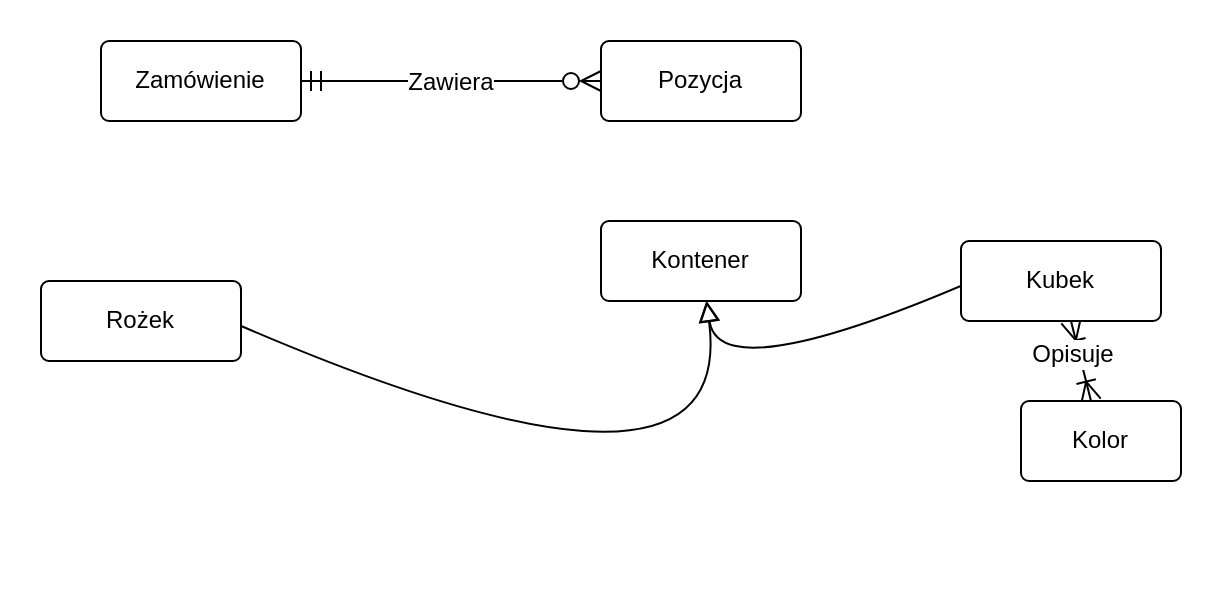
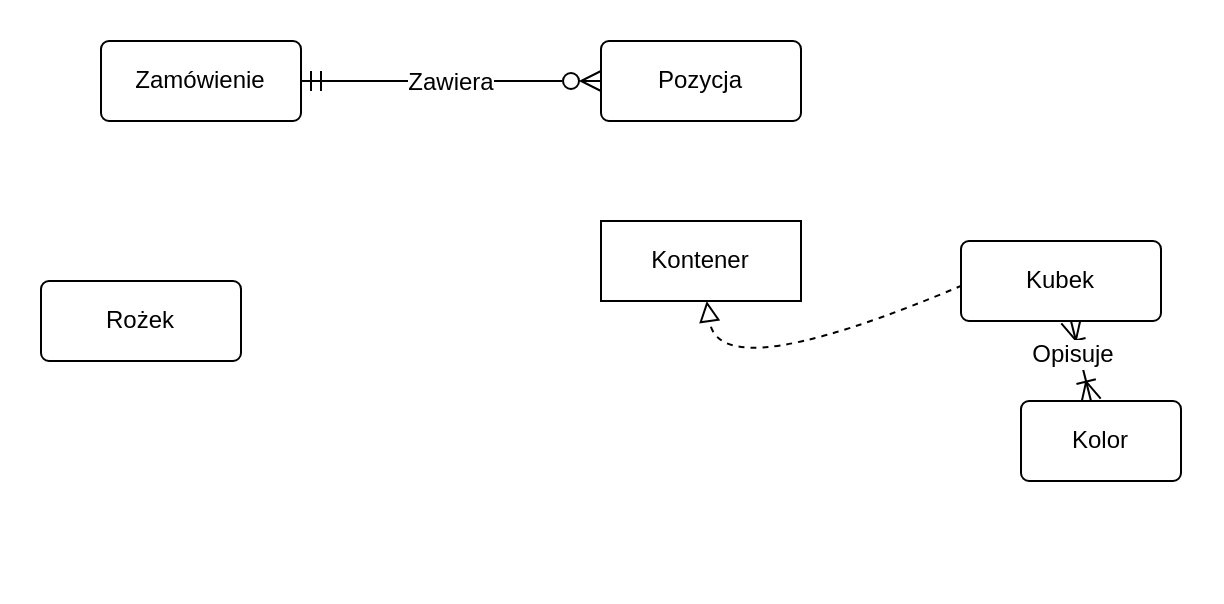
(701, 261) -> (701, 261)
(837, 332) -> (837, 332)
(499, 417) -> none
